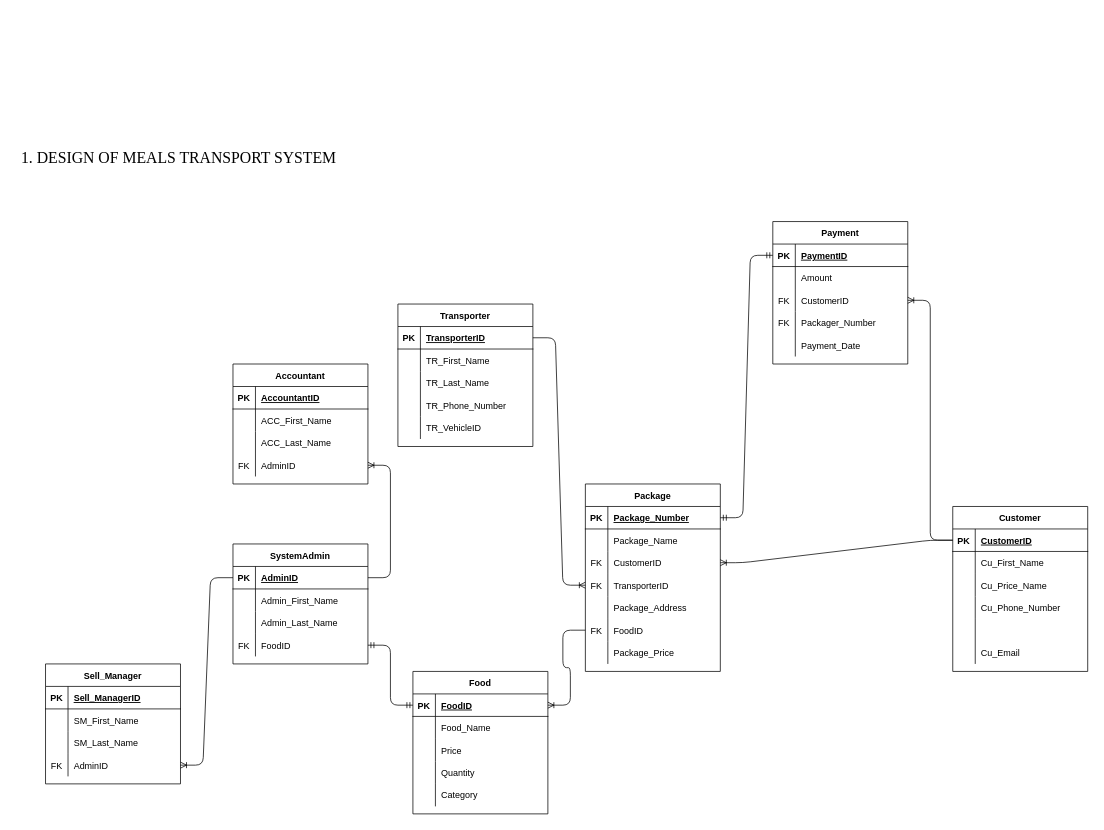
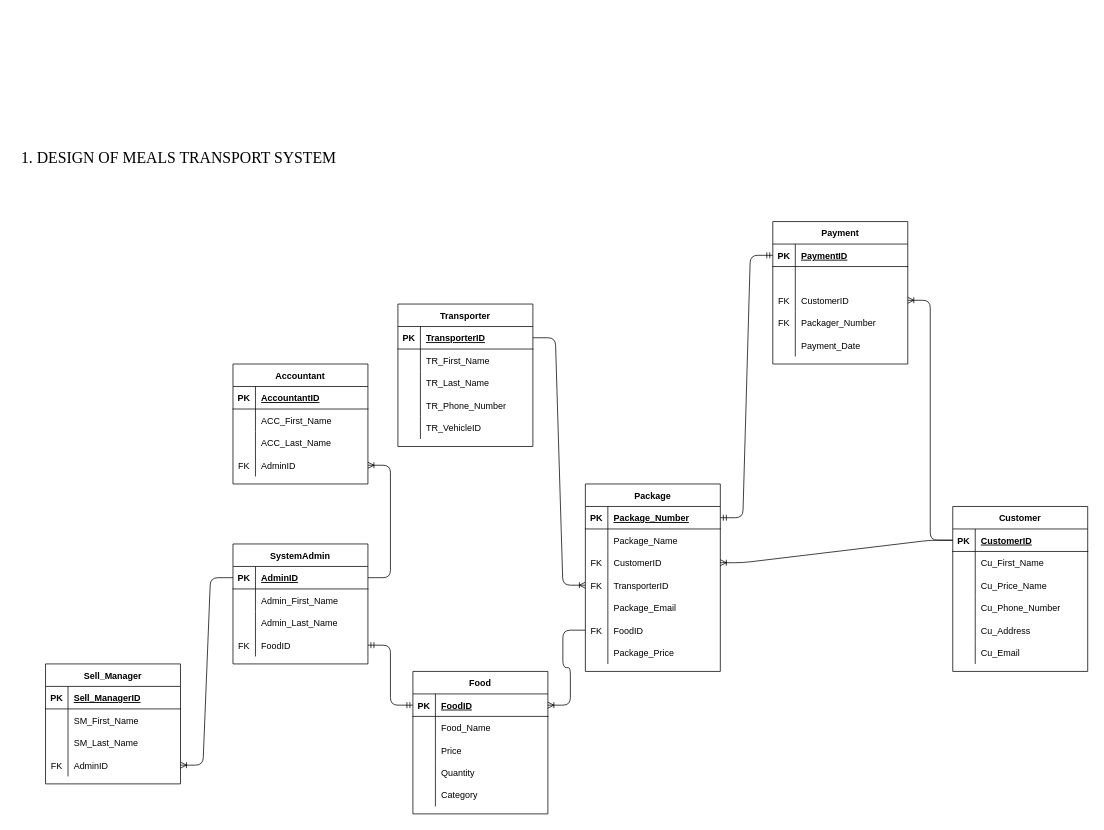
(852, 278) -> none
(651, 608) -> (644, 608)
none -> (1032, 630)
